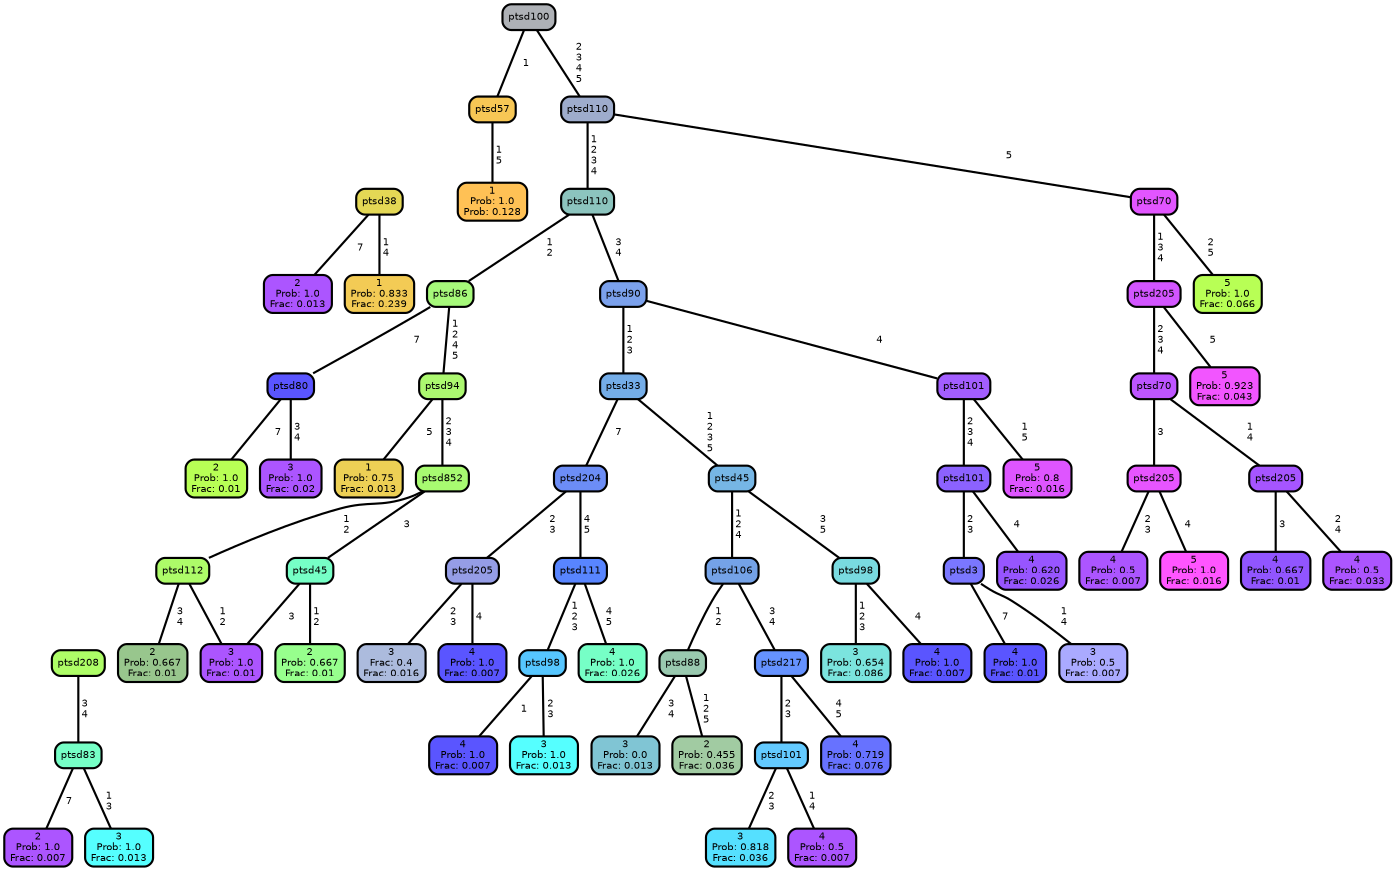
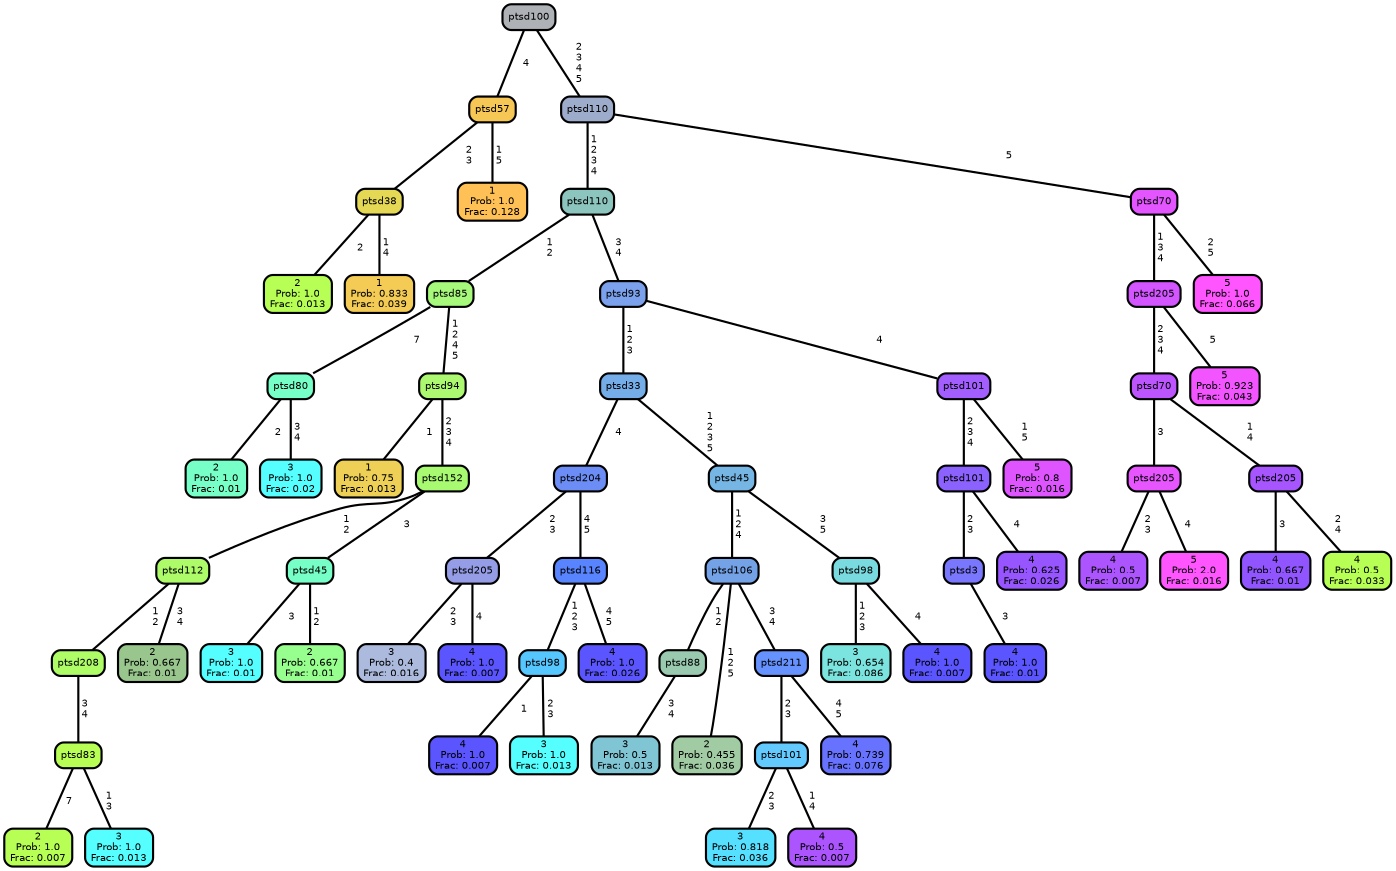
(525, 63) -> (525, 63)
none -> (436, 156)
(492, 202) -> (492, 202)
(359, 248) -> (359, 248)
(298, 294) -> (298, 294)
(379, 294) -> (379, 294)
(450, 294) -> (450, 294)
(623, 294) -> (623, 294)
(1228, 294) -> (1228, 294)
(291, 386) -> (291, 386)
(276, 432) -> (276, 432)
(428, 432) -> (428, 432)
(617, 432) -> (617, 432)
(216, 479) -> (216, 479)
(291, 479) -> (291, 479)
(442, 479) -> (442, 479)
(580, 571) -> (580, 571)
(1032, 571) -> (1032, 571)
(1194, 571) -> (1194, 571)
(1357, 571) -> (1357, 571)
(205, 614) -> (131, 617)
(1004, 617) -> (1004, 617)
(231, 663) -> (231, 663)
(392, 663) -> (392, 663)
(613, 663) -> (613, 663)
(781, 663) -> (781, 663)
(1093, 663) -> none
(694, 706) -> (722, 660)
(78, 755) -> (78, 755)
(626, 755) -> (626, 755)
(856, 755) -> (856, 755)
(38, 848) -> (38, 848)
